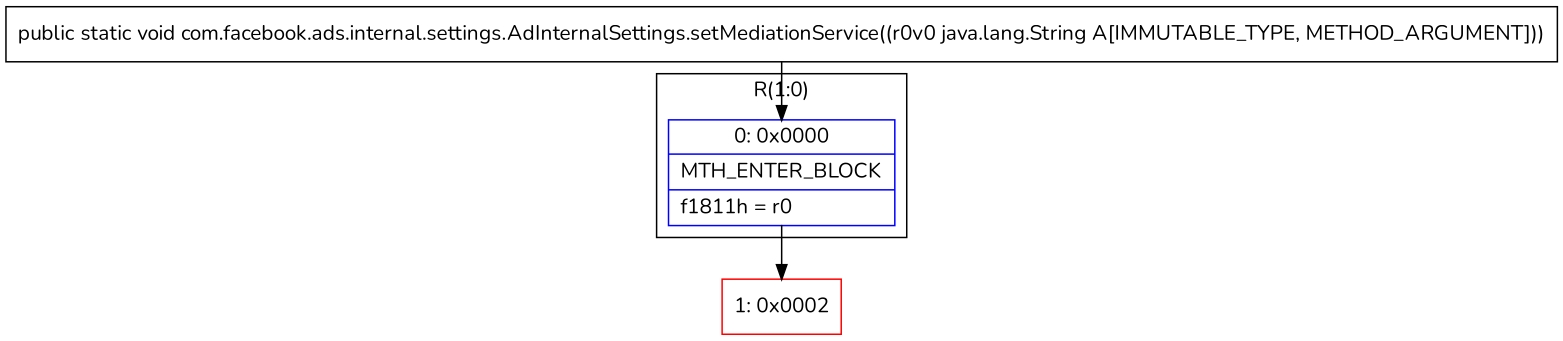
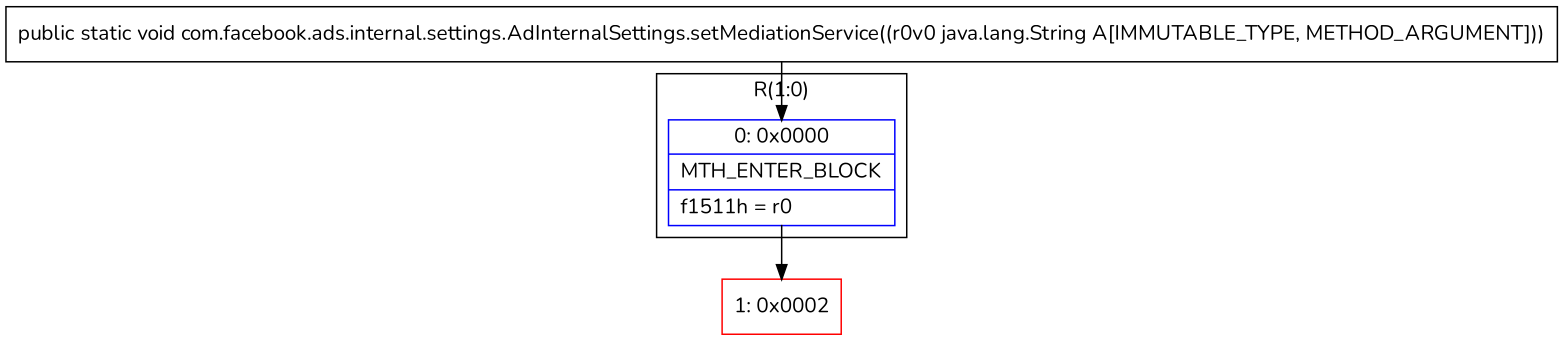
(737, 207) -> (737, 207)
